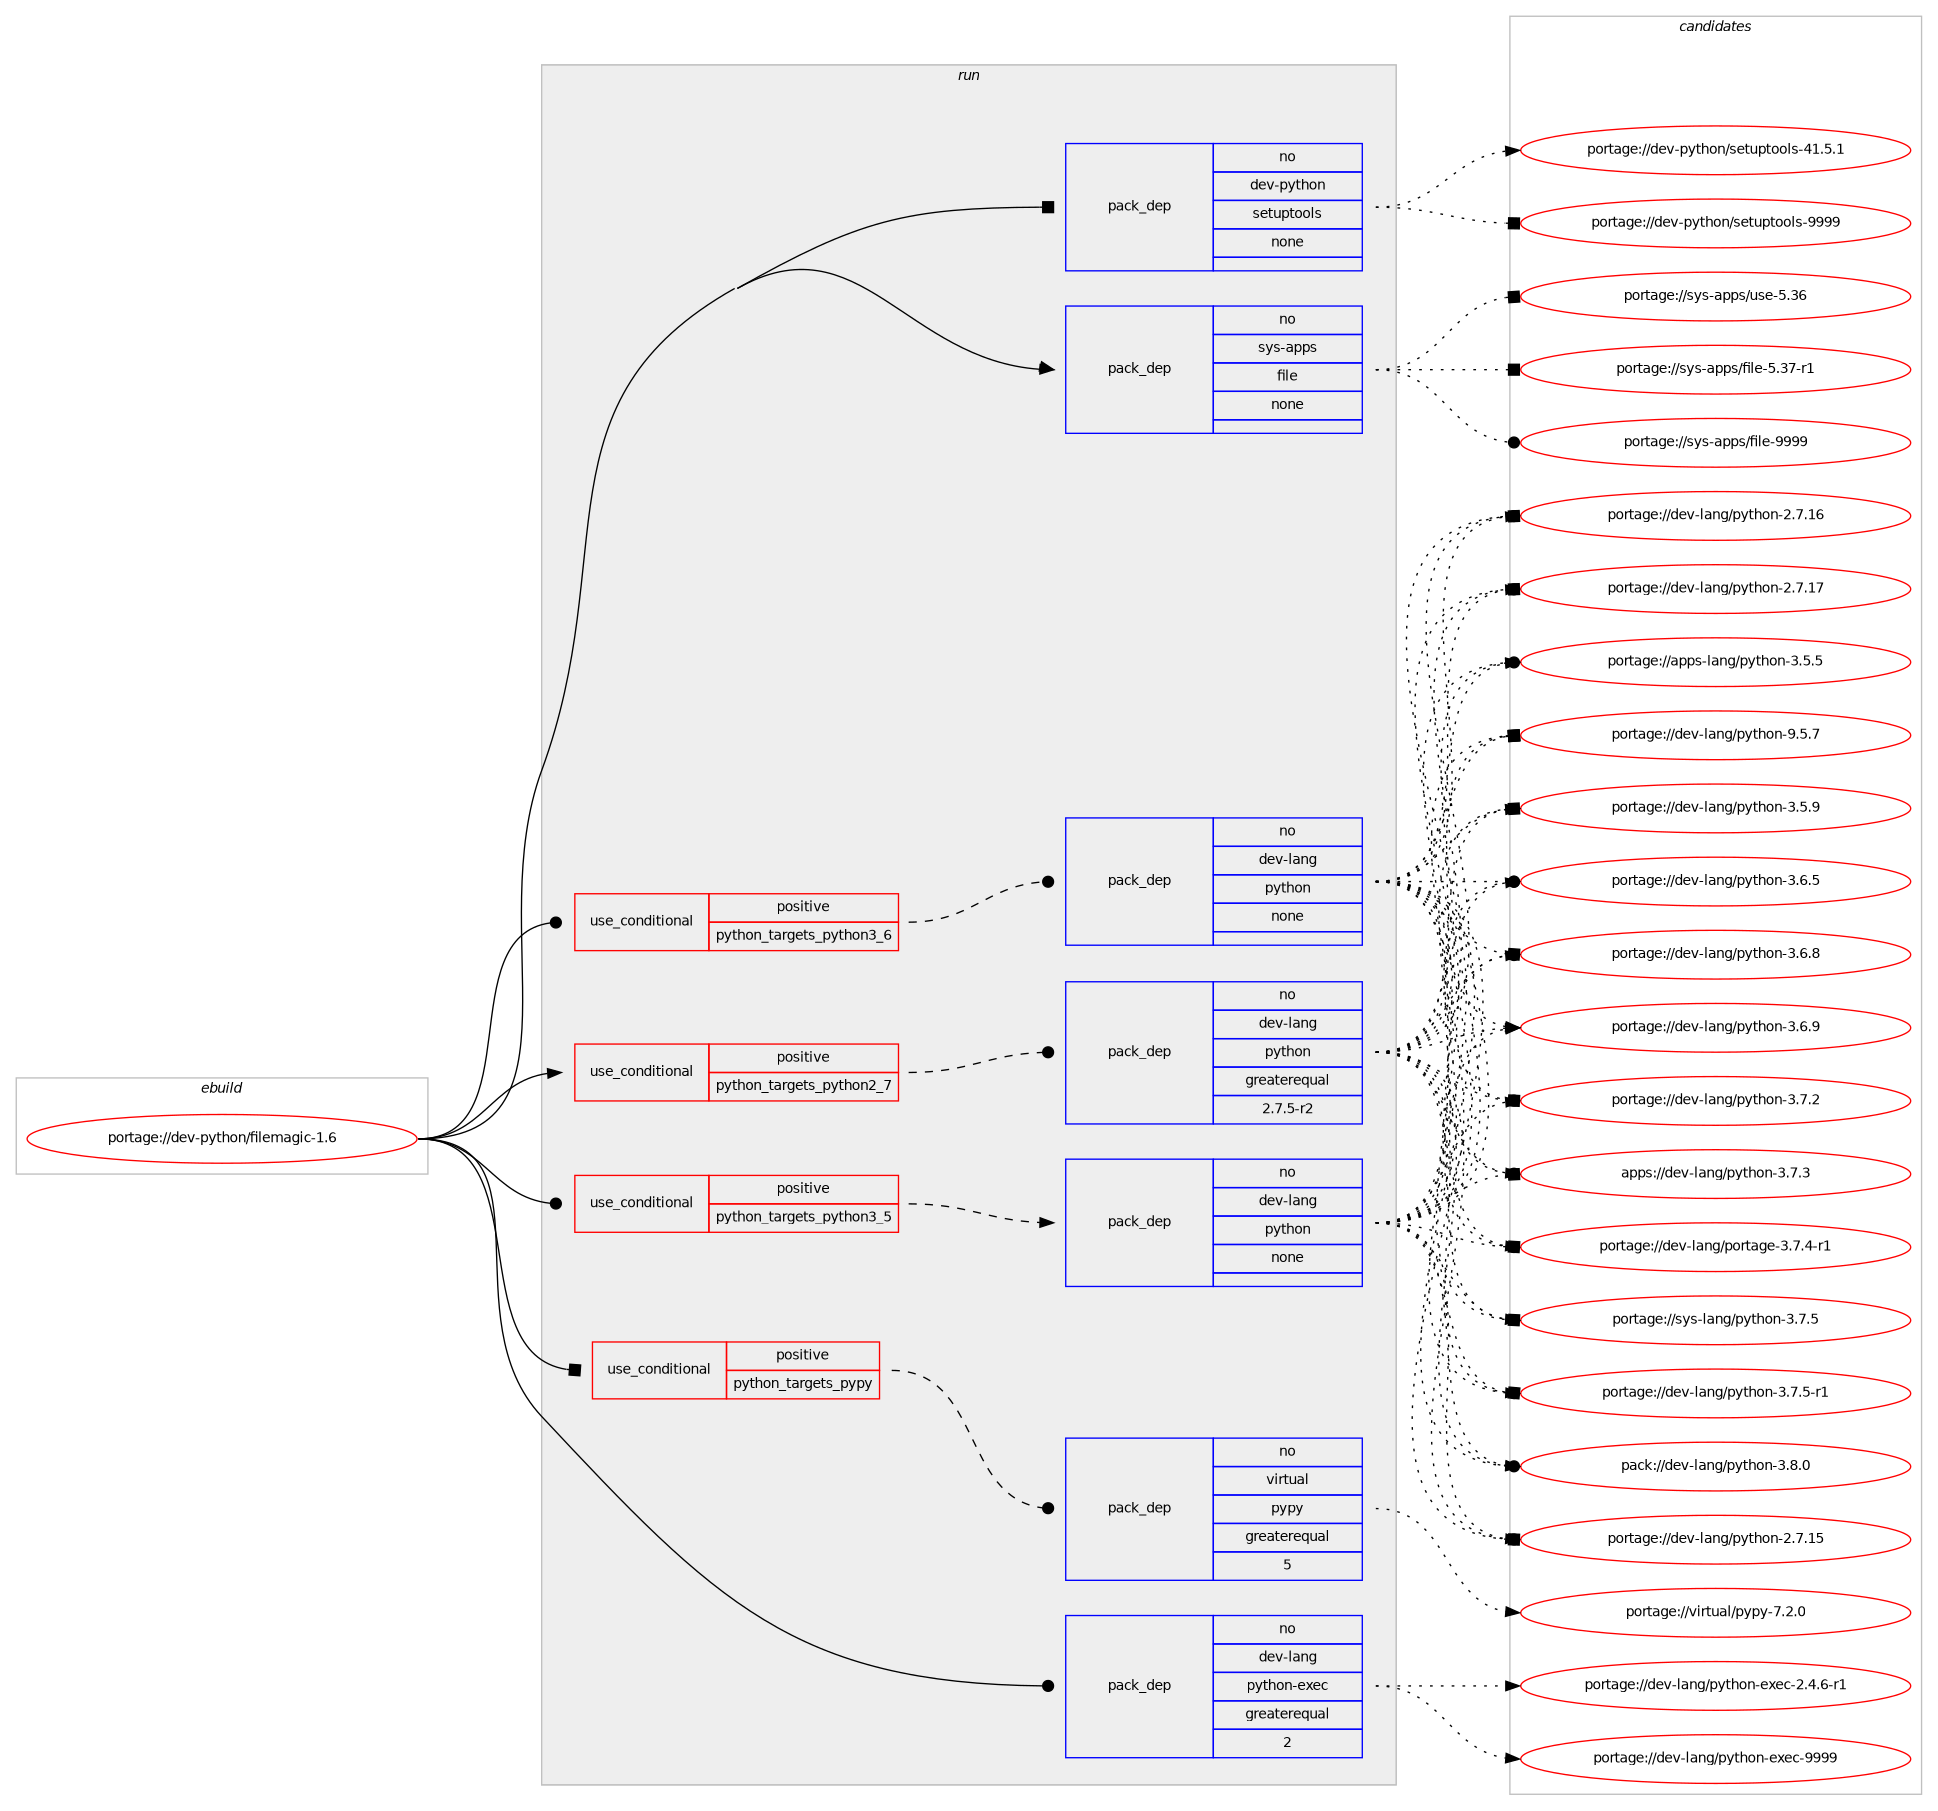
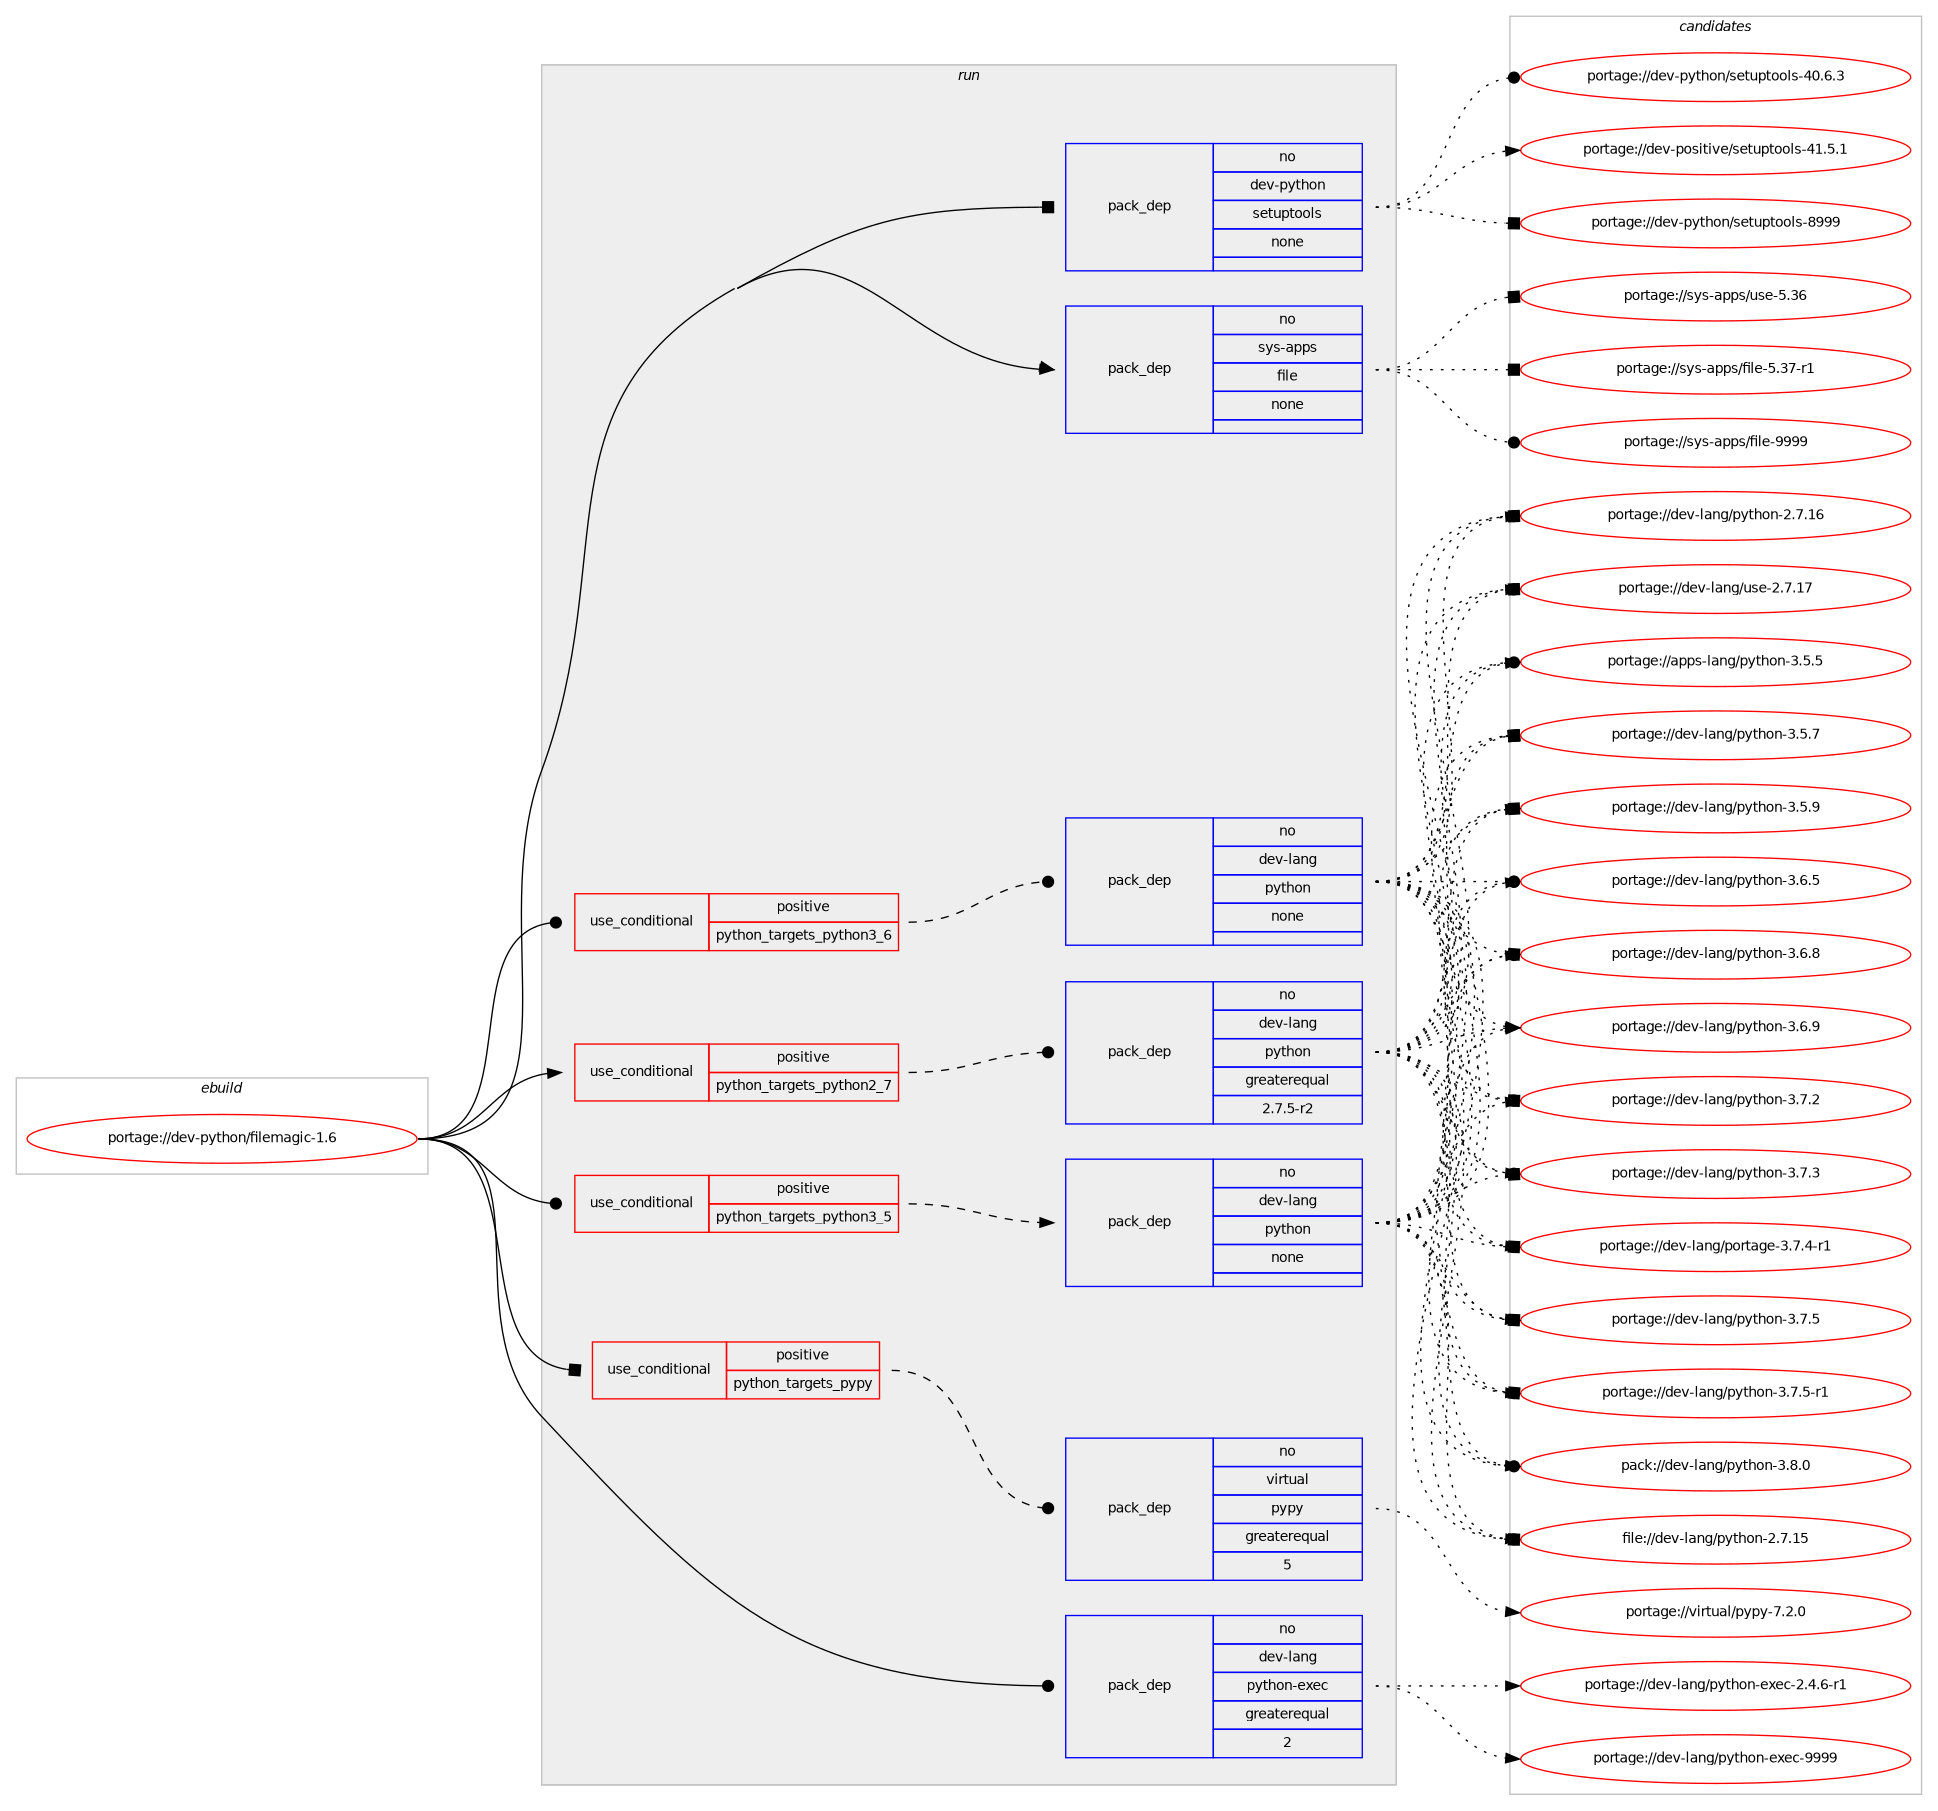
none -> (1716, 77)
(1716, 150) -> (1716, 150)
(1716, 223) -> (1716, 223)
(1716, 589) -> (1716, 589)
(1716, 735) -> (1716, 735)
(1716, 1174) -> (1716, 1174)
(1716, 1320) -> (1716, 1320)
(1716, 1540) -> (1716, 1540)
